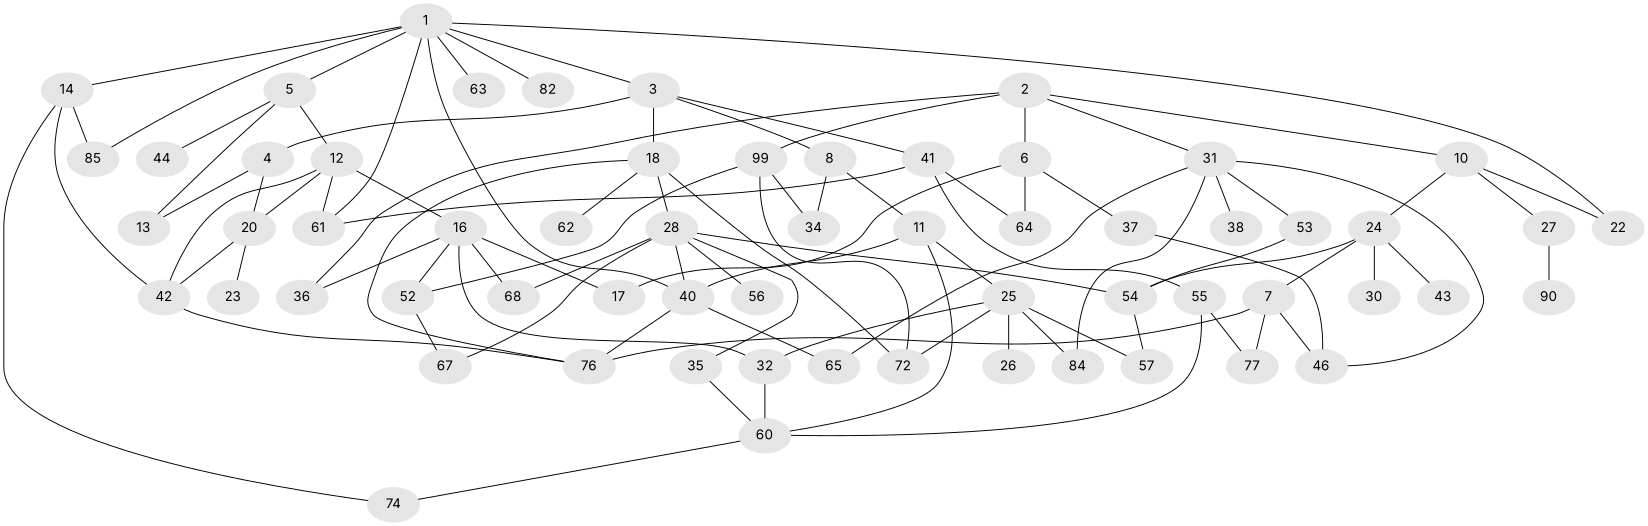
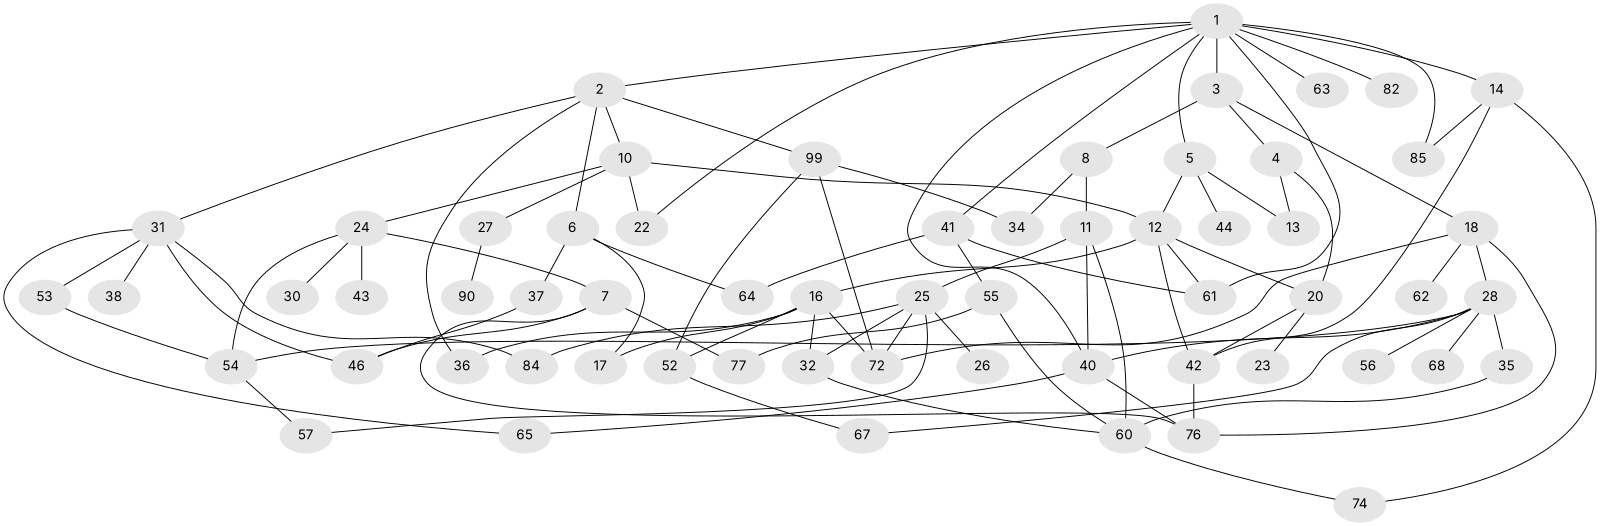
none -> (908, 52)
(791, 124) -> (1079, 121)
none -> (870, 183)
(487, 263) -> (843, 328)
